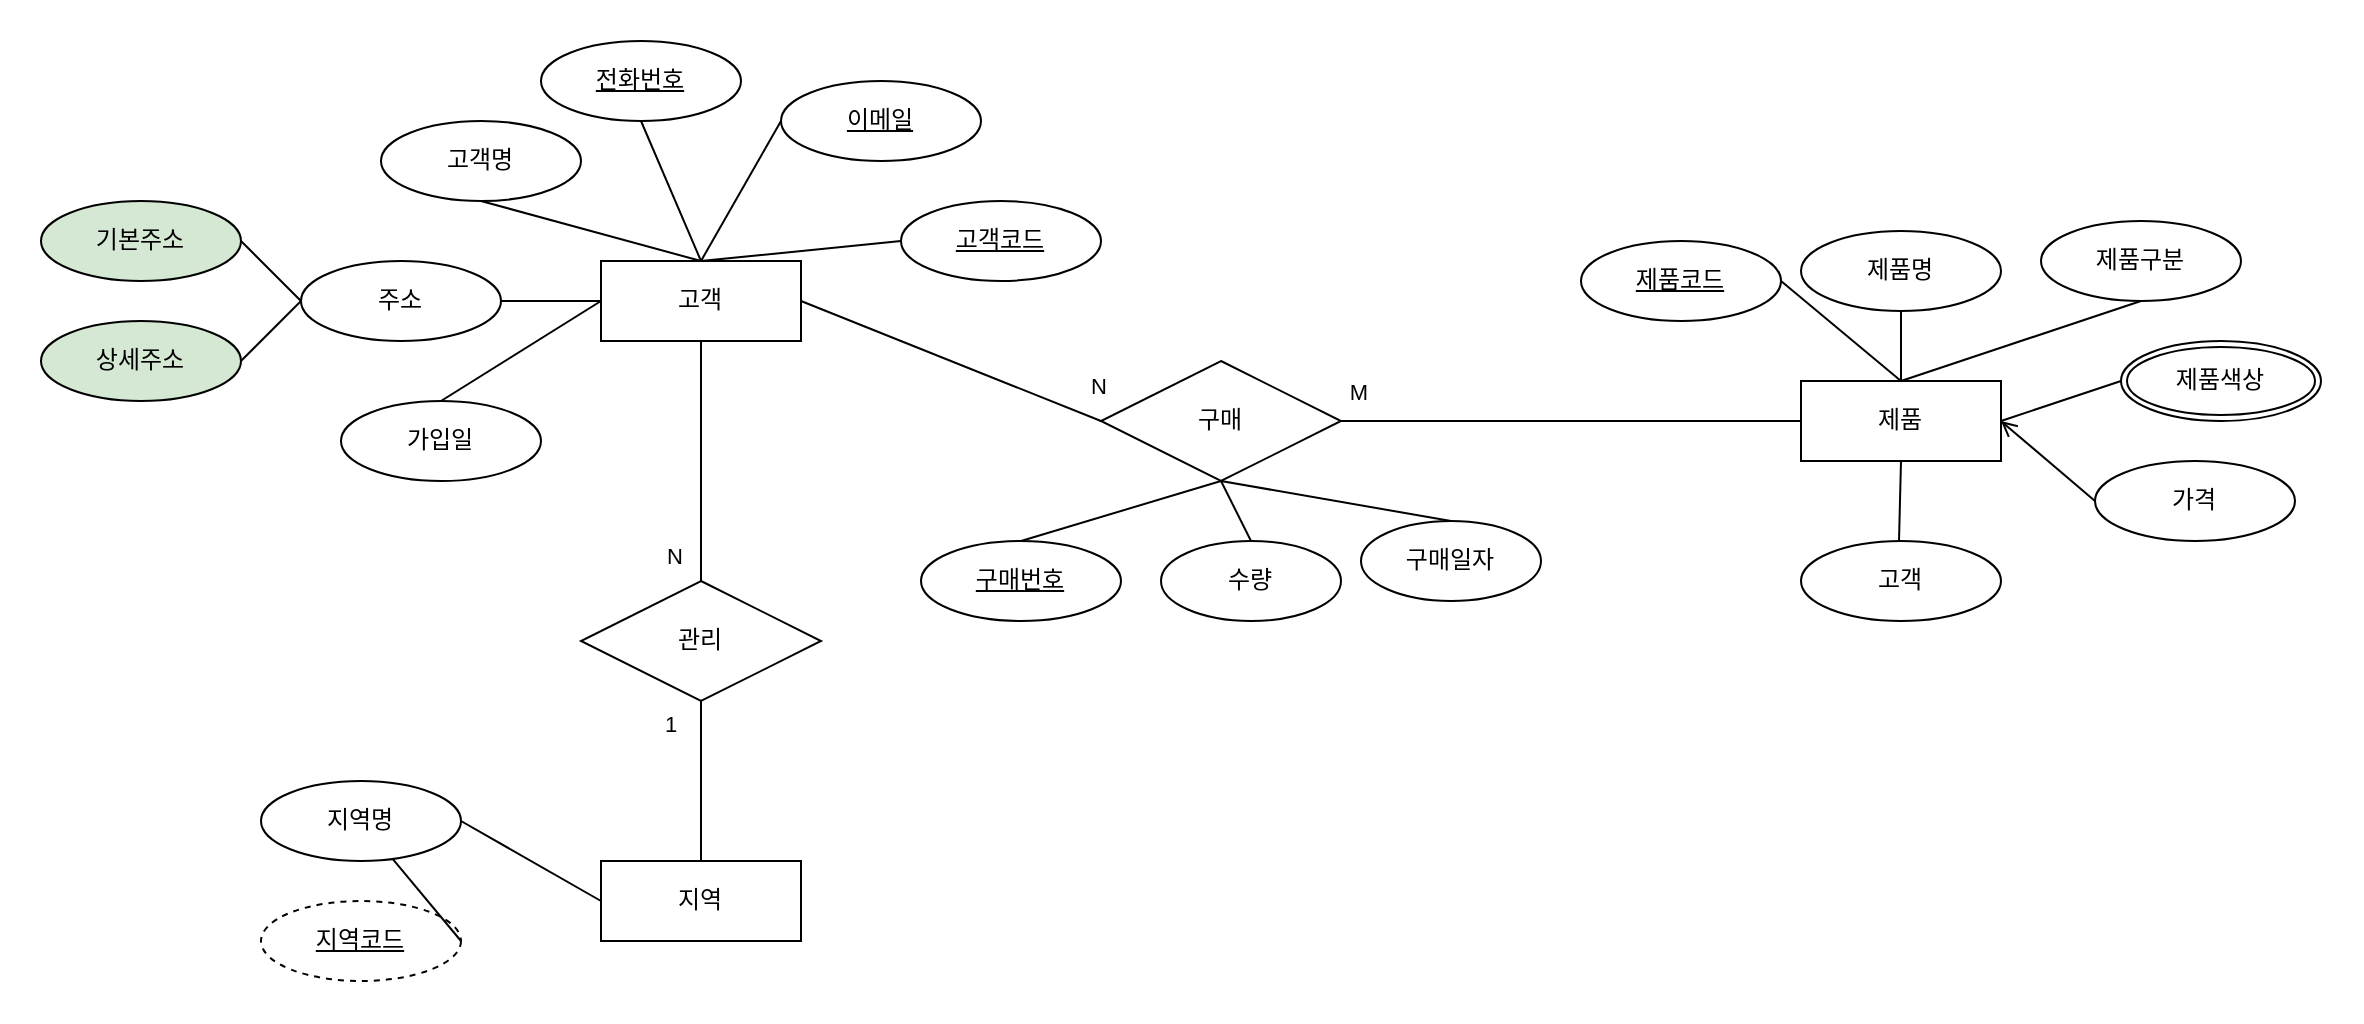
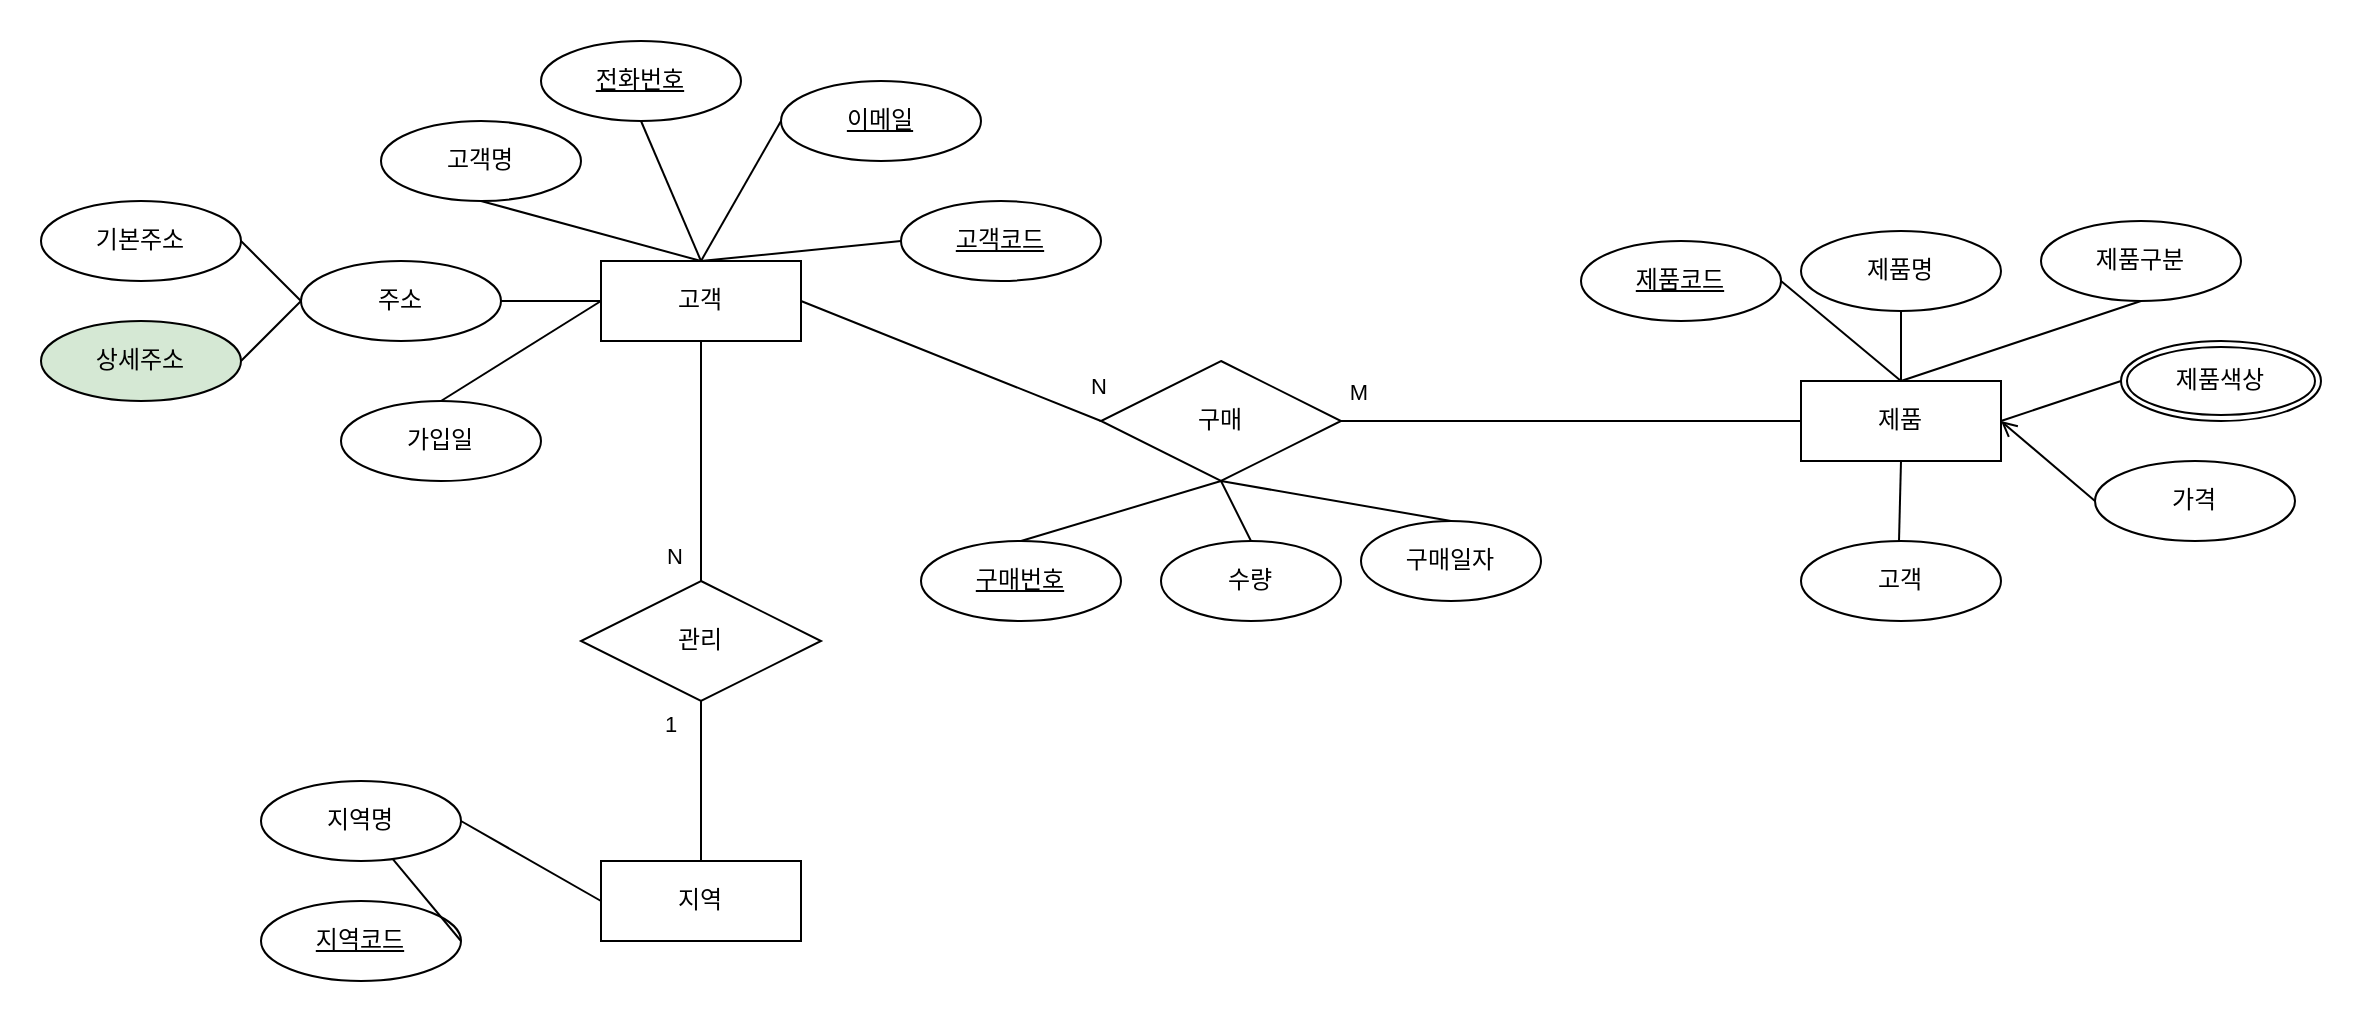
(141, 241) -> (141, 241)
(361, 941) -> (361, 941)
